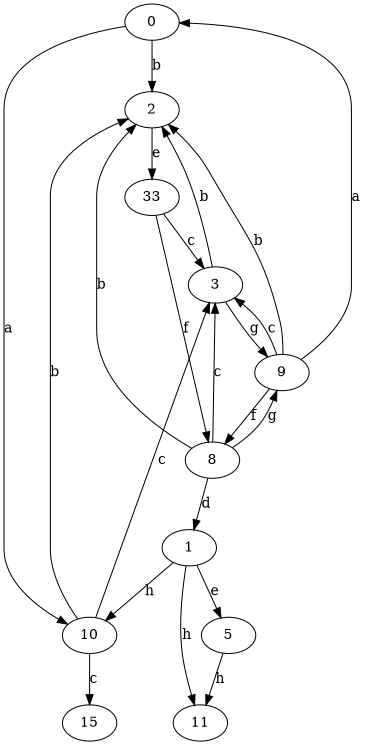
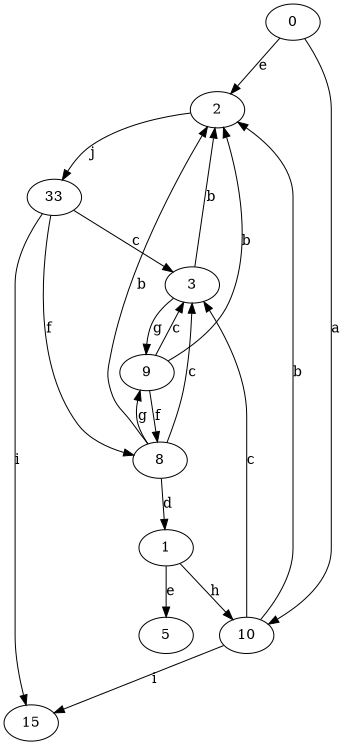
(157, 66) -> (263, 66)
(351, 143) -> none
(157, 154) -> (93, 154)
none -> (15, 452)
(94, 679) -> (155, 679)
(200, 723) -> none
